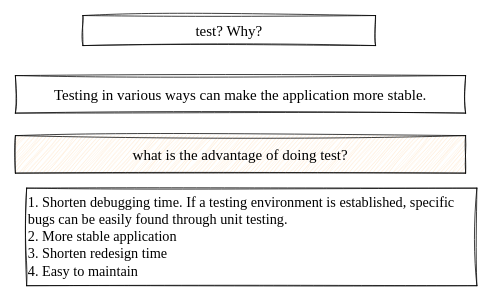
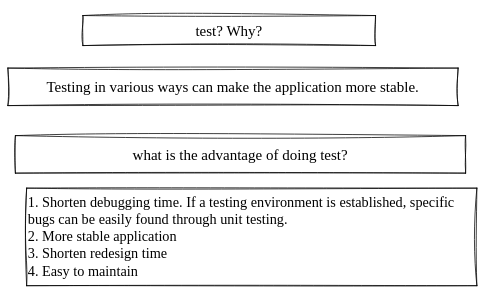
(240, 94) -> (233, 87)
(240, 154) -> (240, 154)
